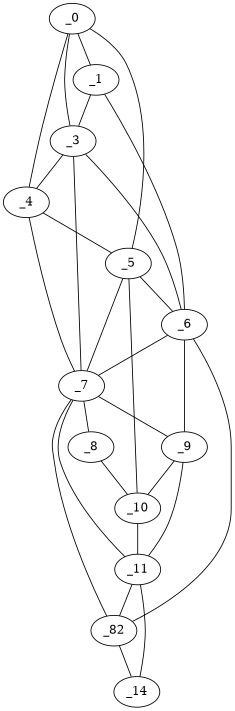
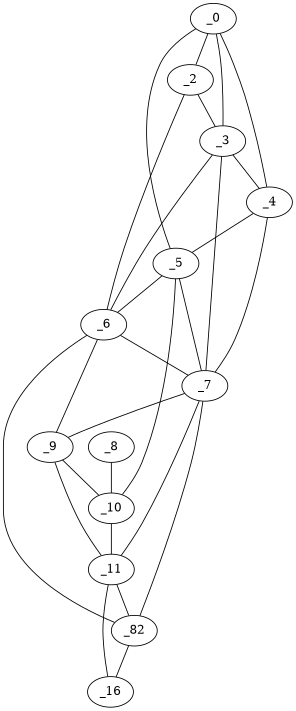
(96, 80) -> (190, 80)
(86, 416) -> none
(137, 692) -> (111, 692)
